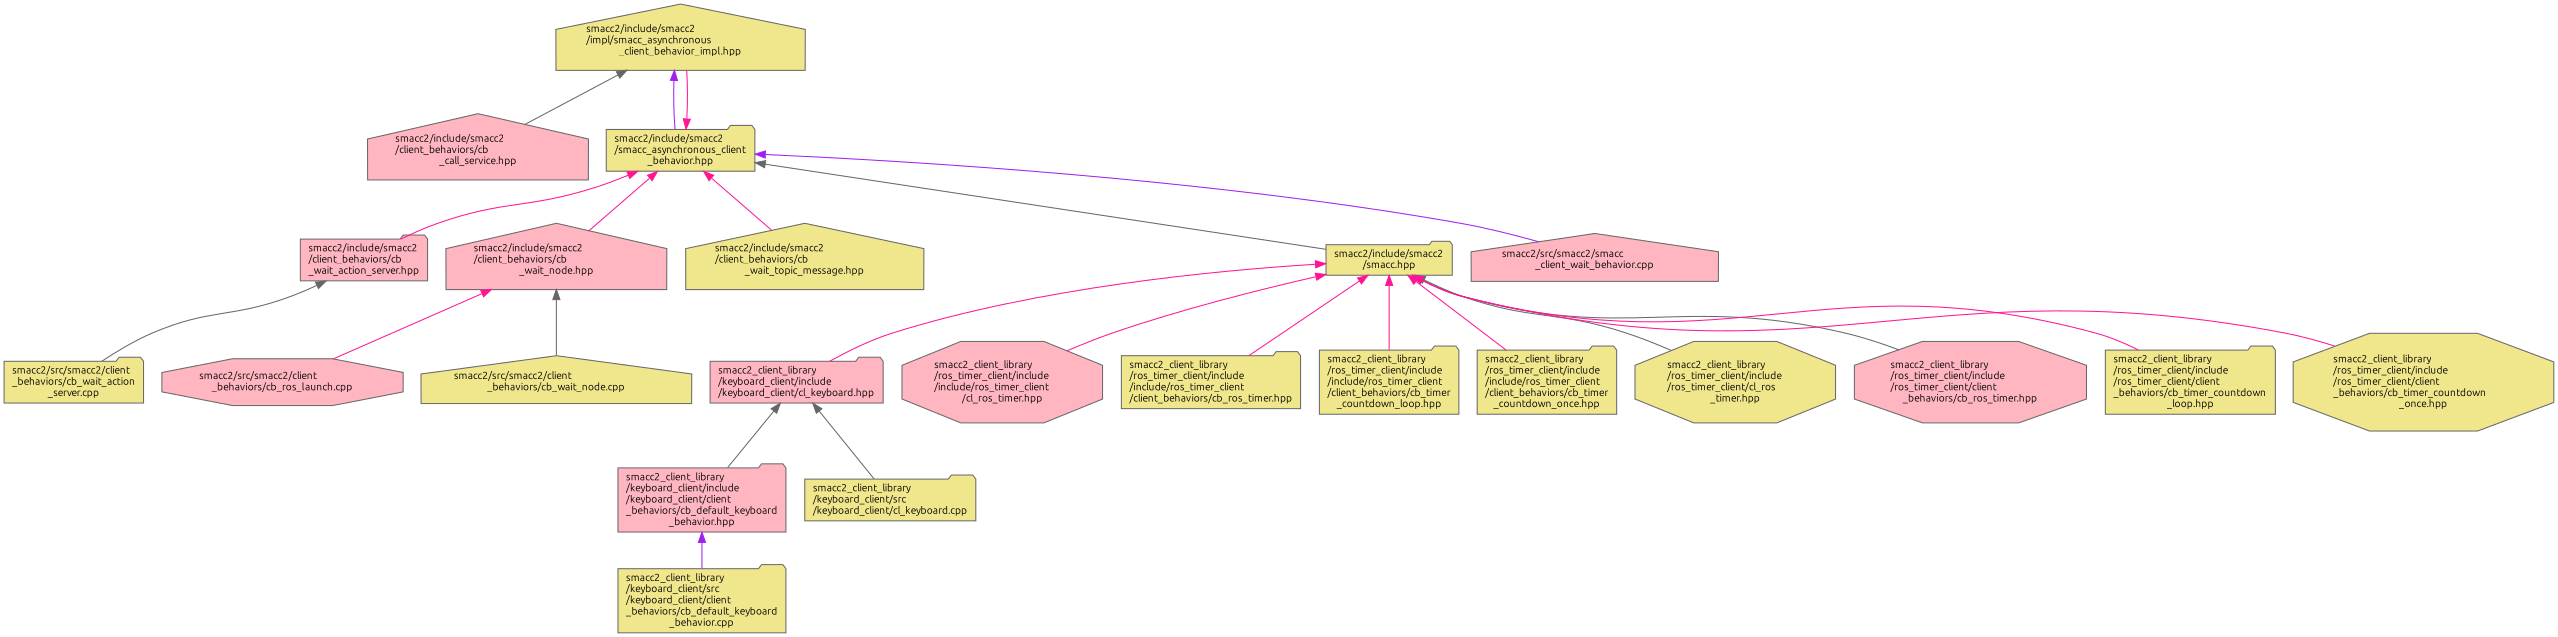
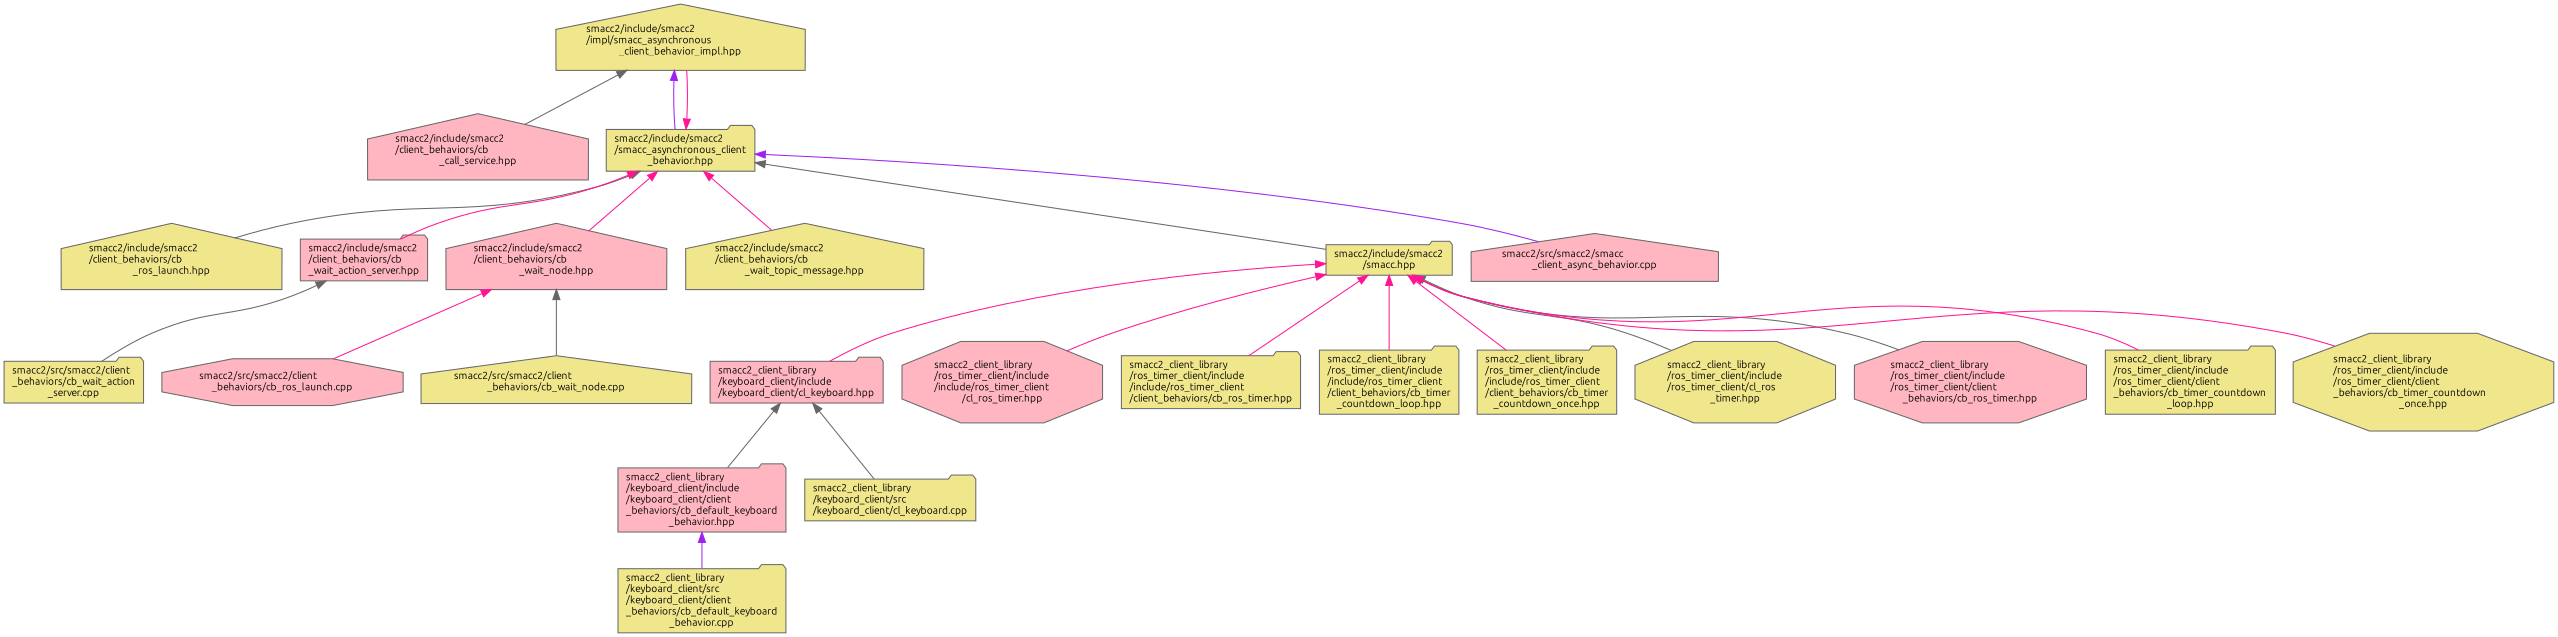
none -> (172, 260)
(1595, 260) -> (1595, 260)
